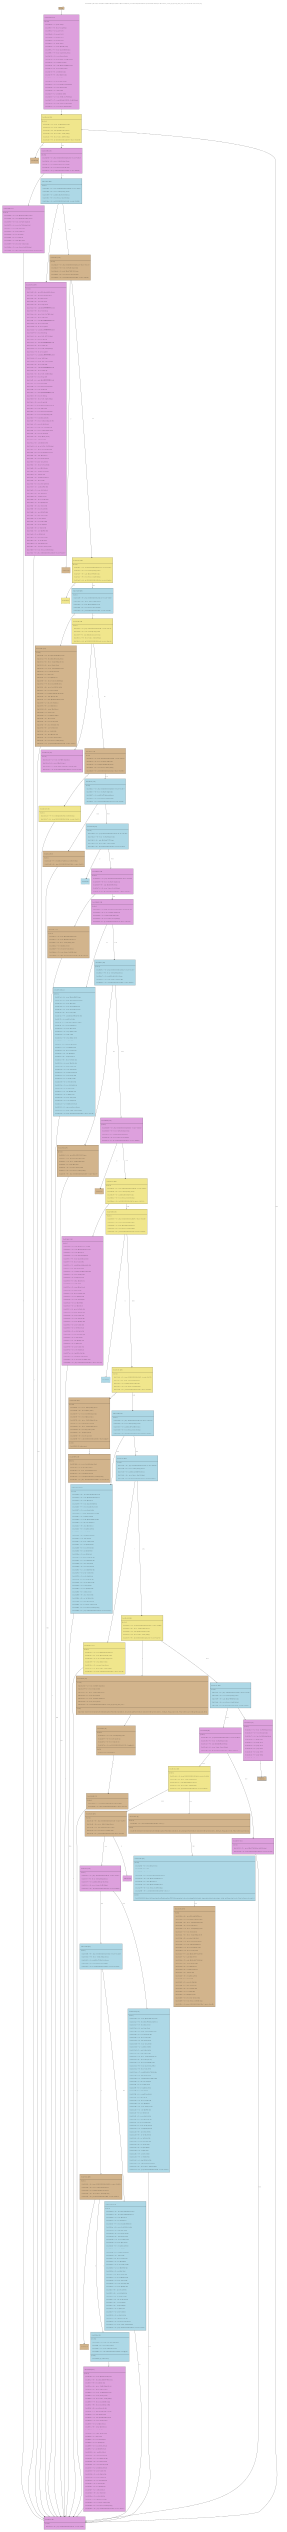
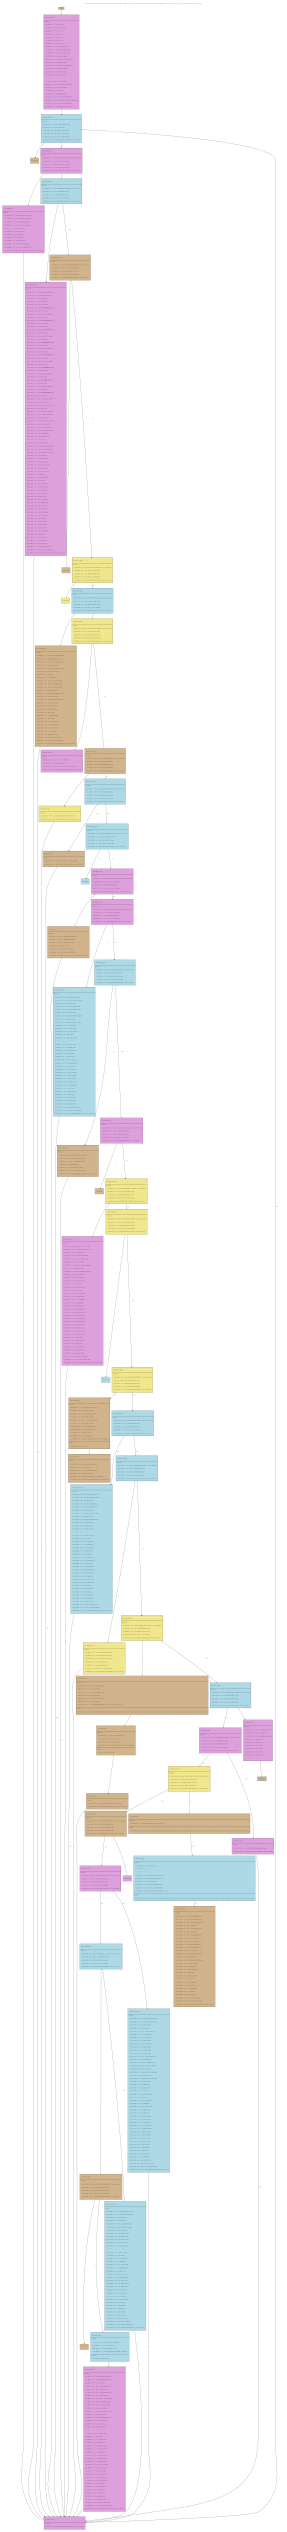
(61, 129) -> (61, 129)
